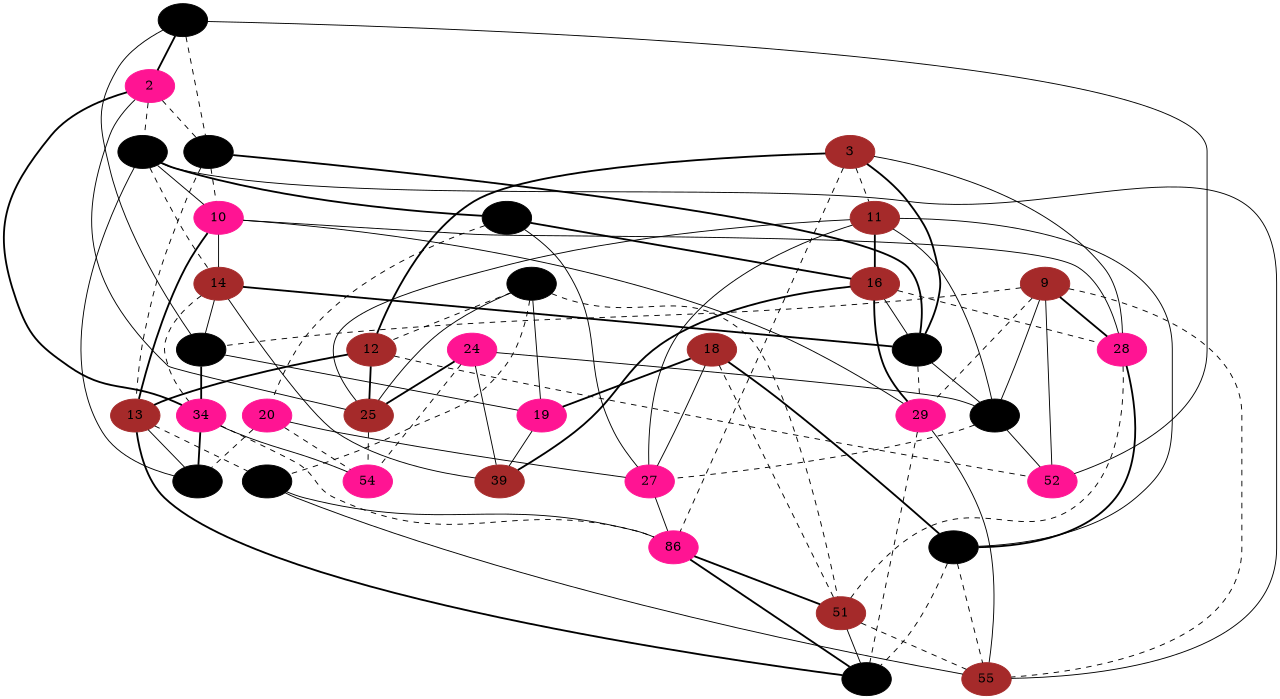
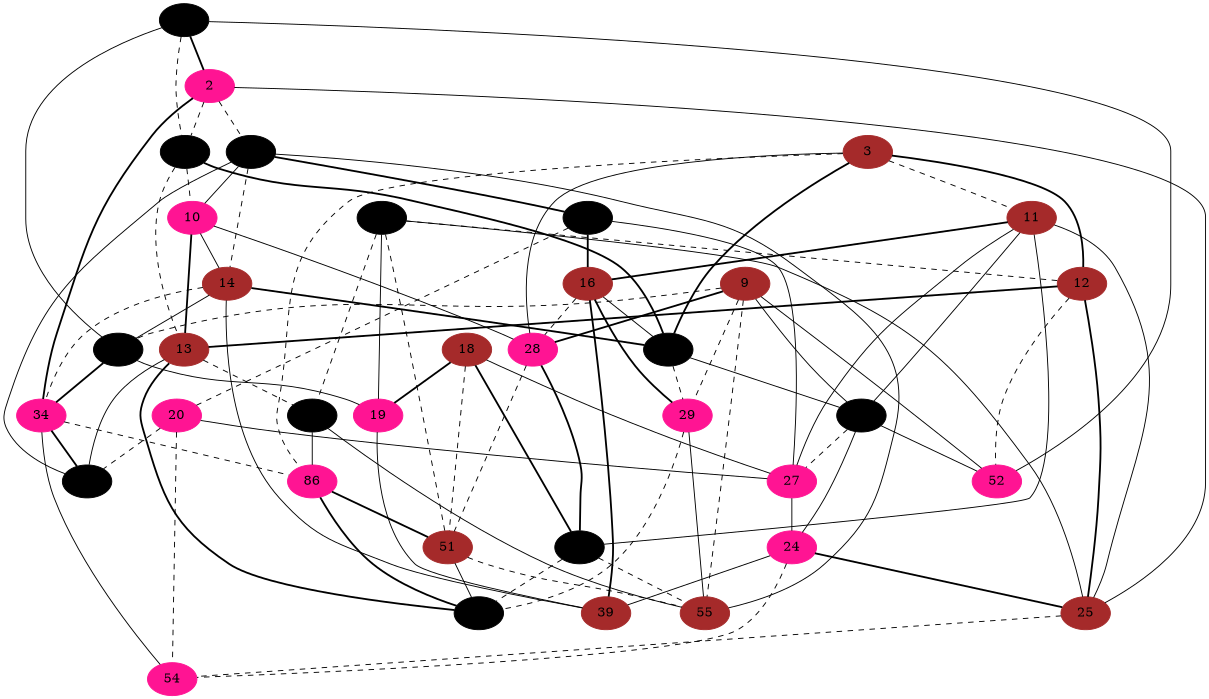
(585, 272) -> none
(662, 514) -> (792, 514)
